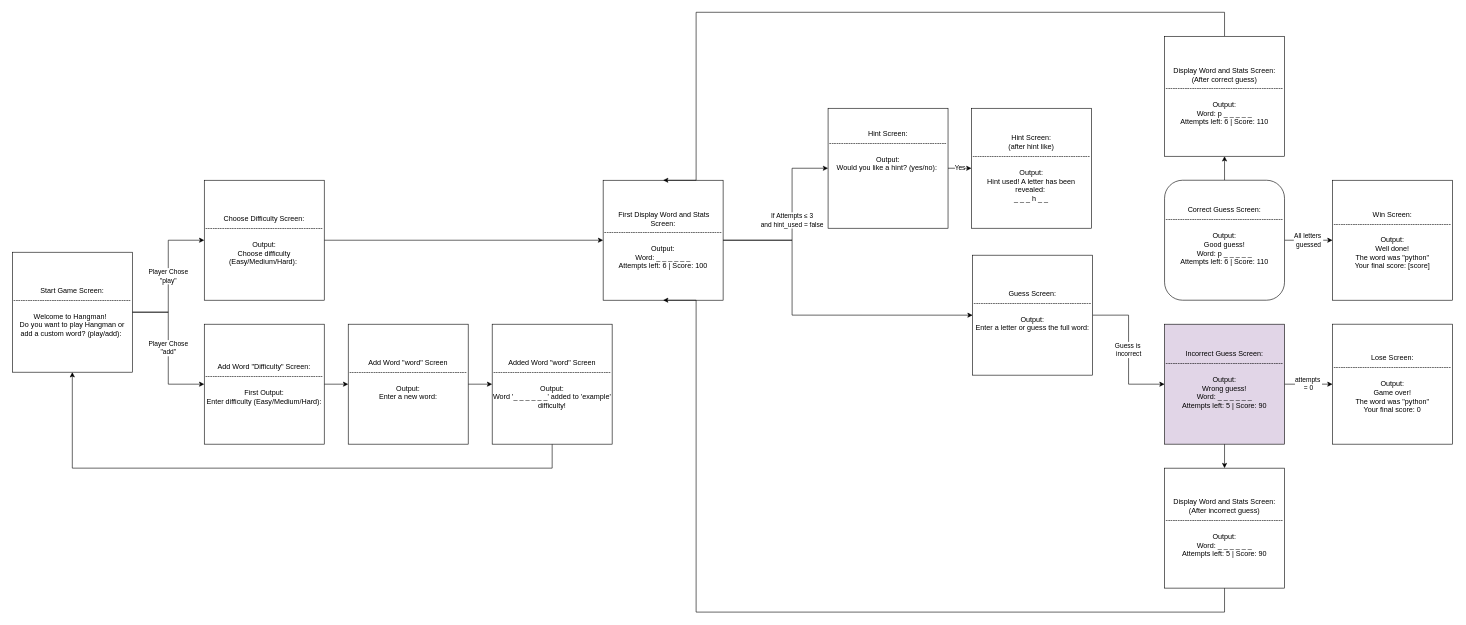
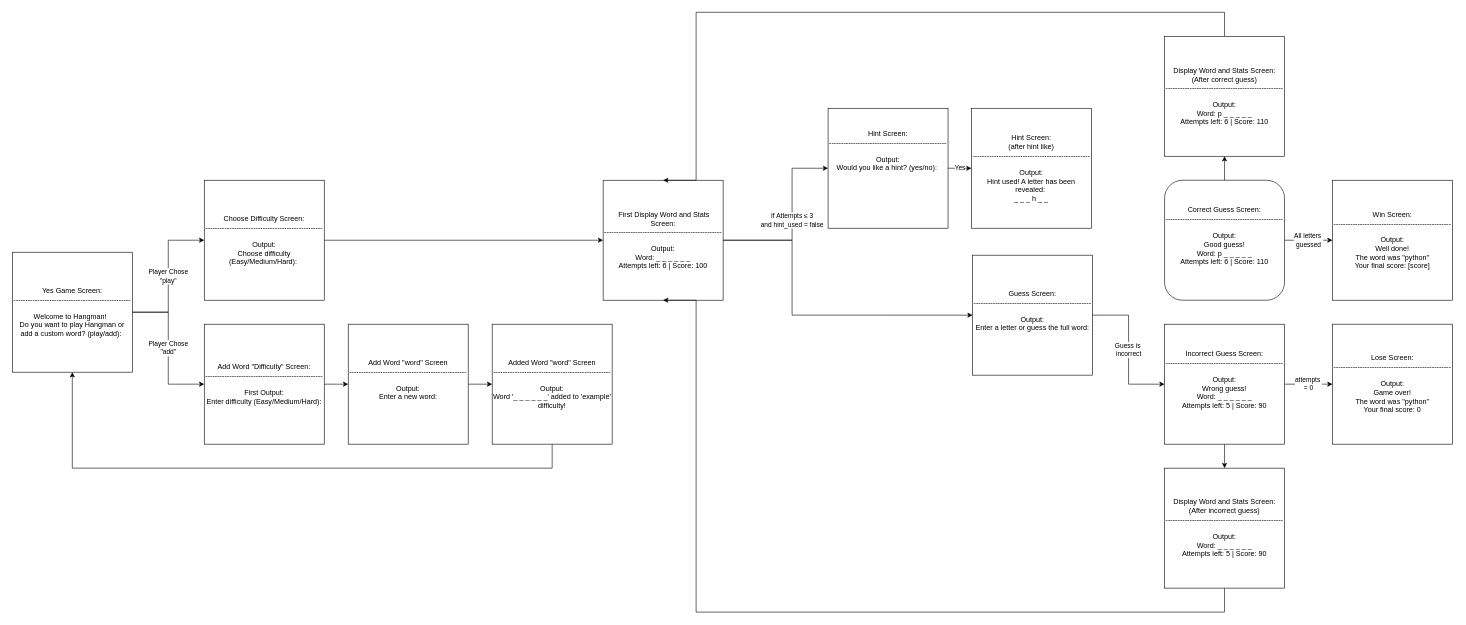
(72, 312) -> (72, 312)
(1225, 384) -> (1225, 384)
